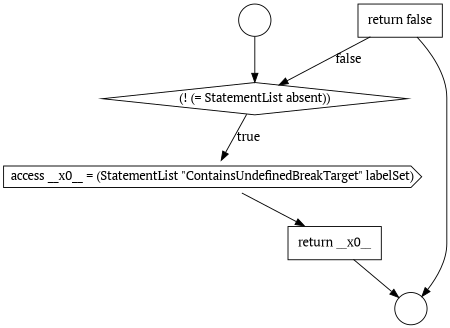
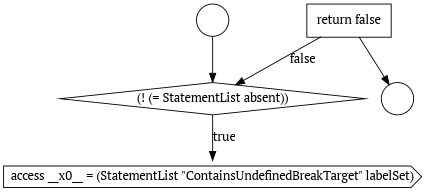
(335, 243) -> none
